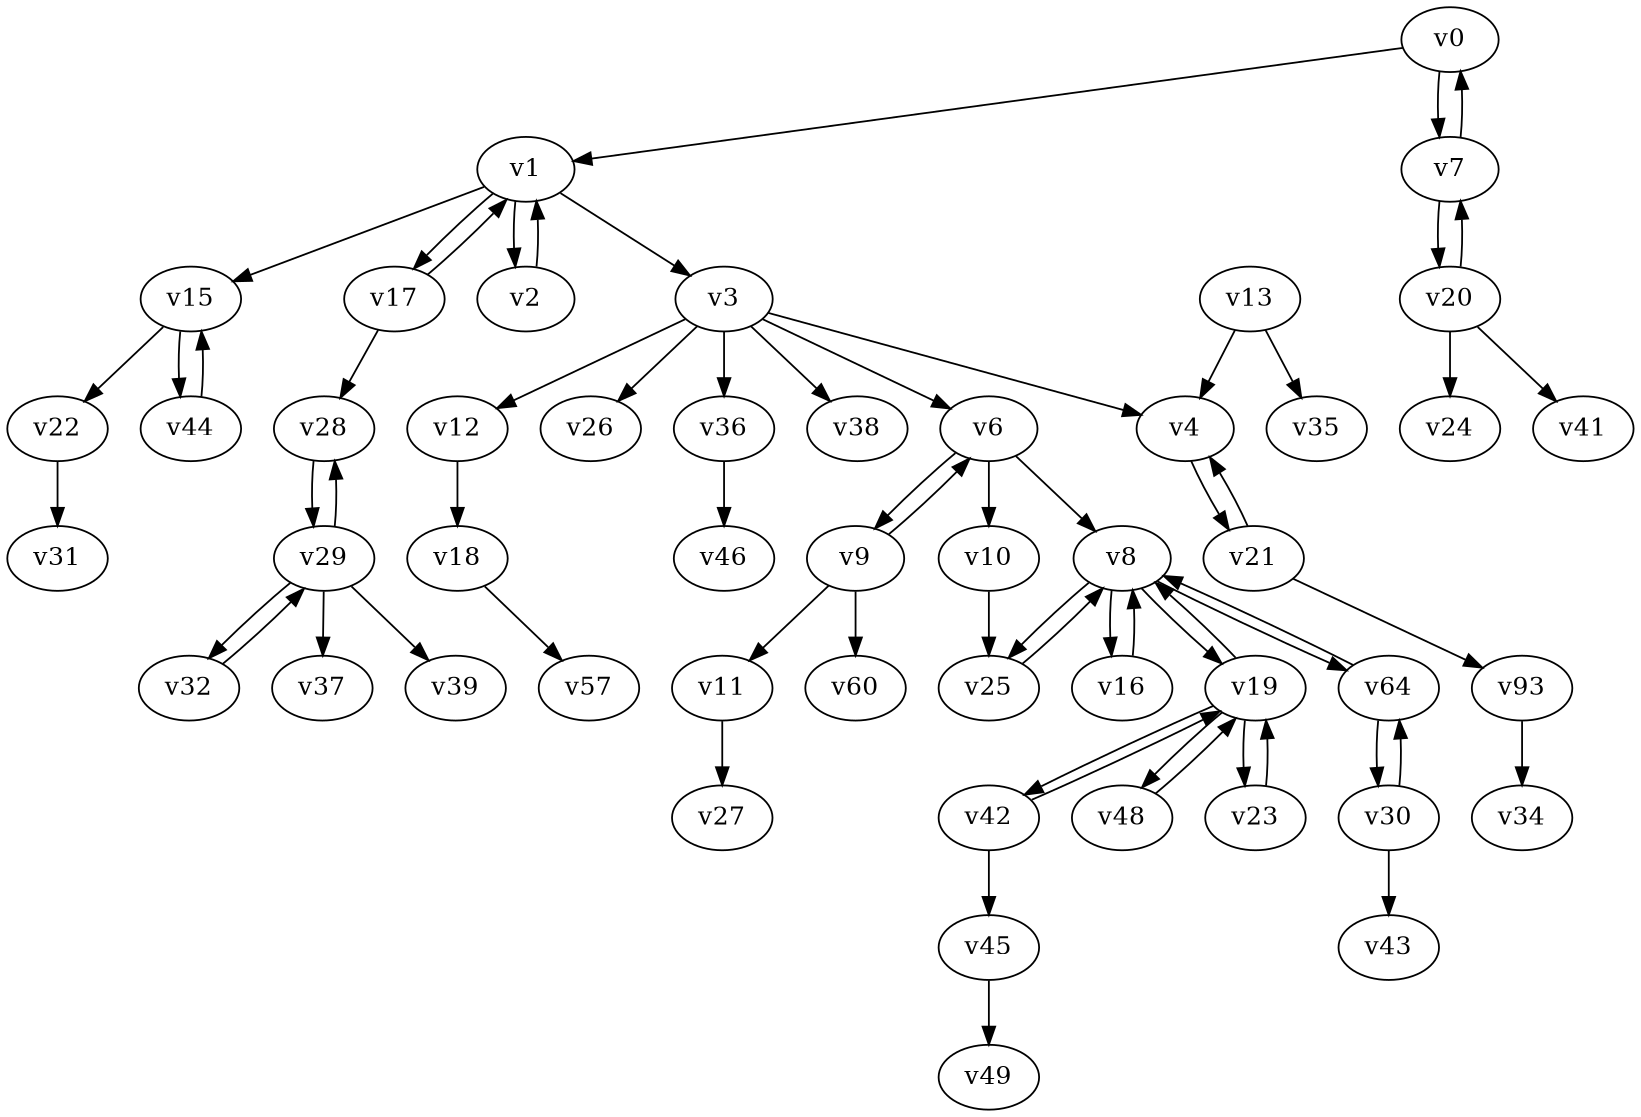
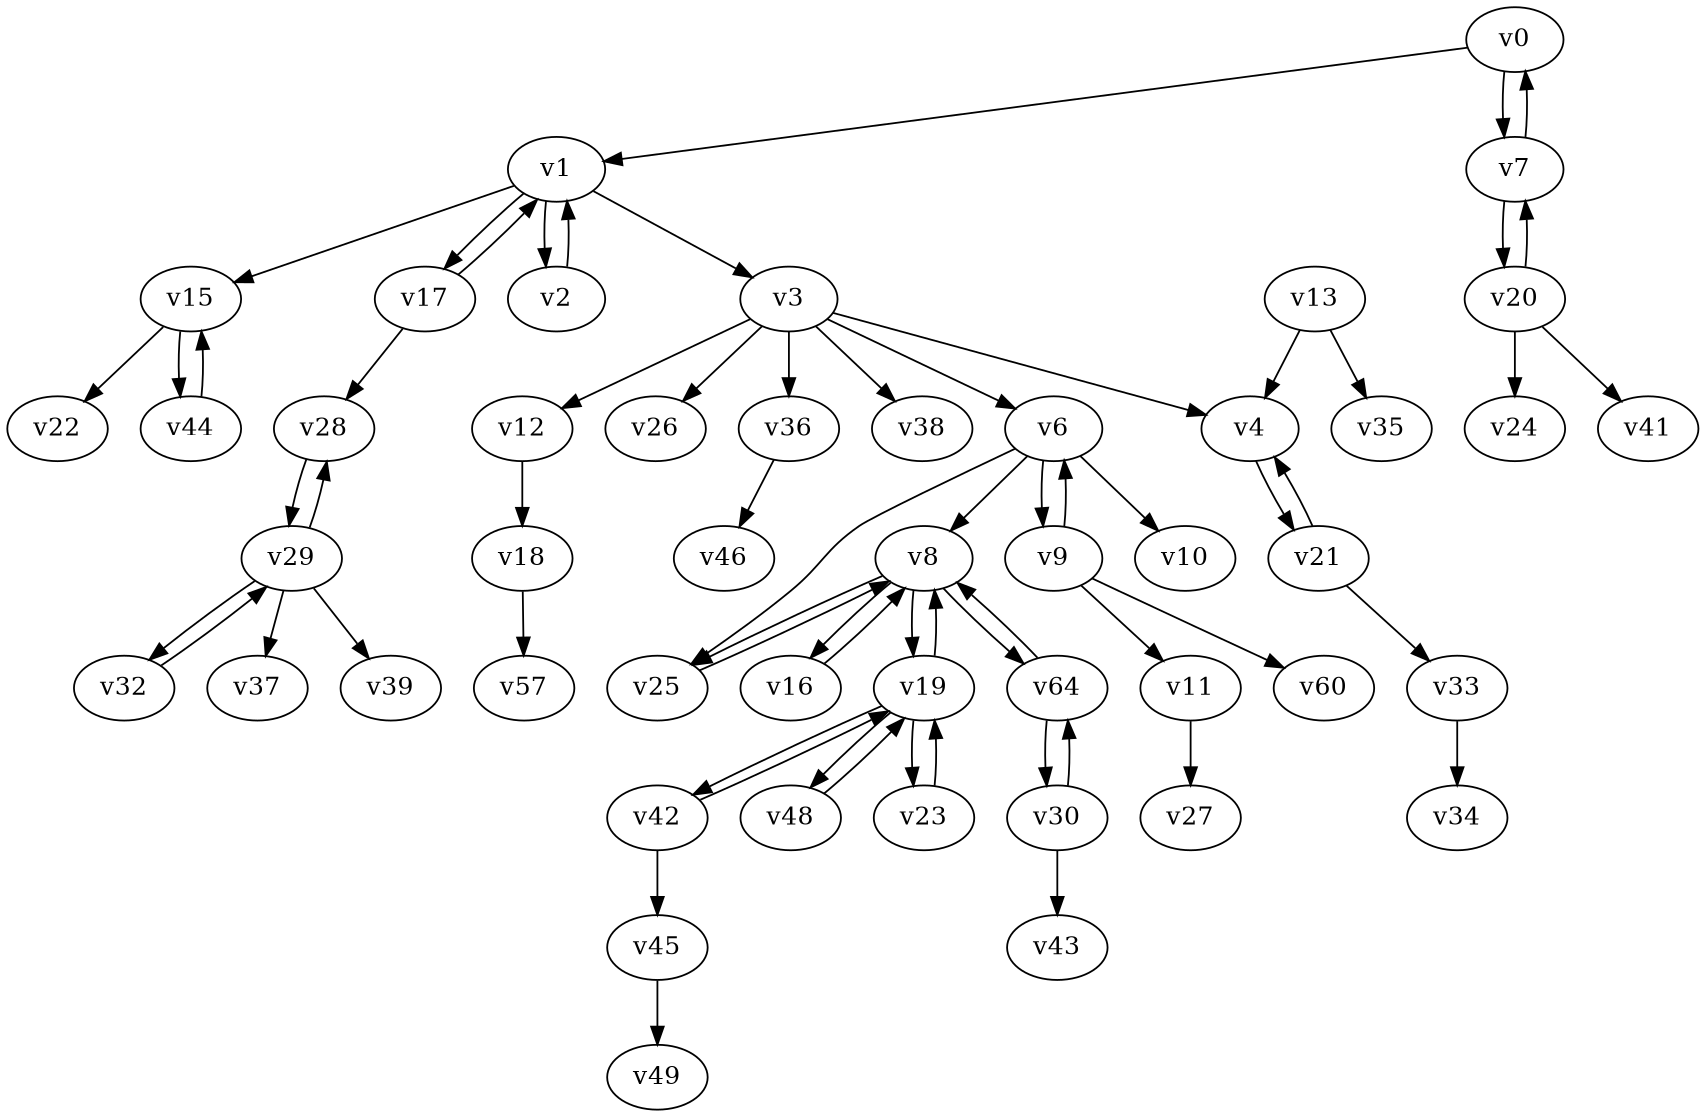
(58, 558) -> none
(989, 614) -> (849, 534)
(1522, 688) -> (1457, 688)
